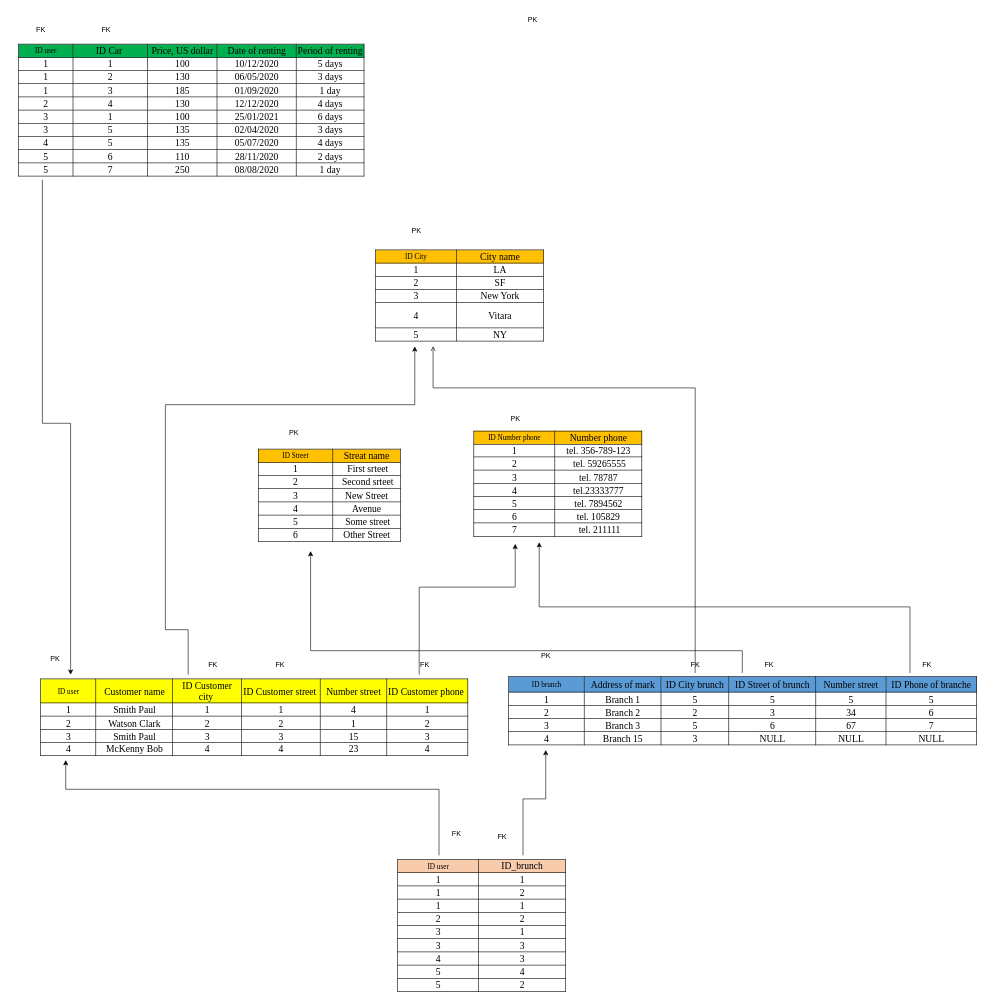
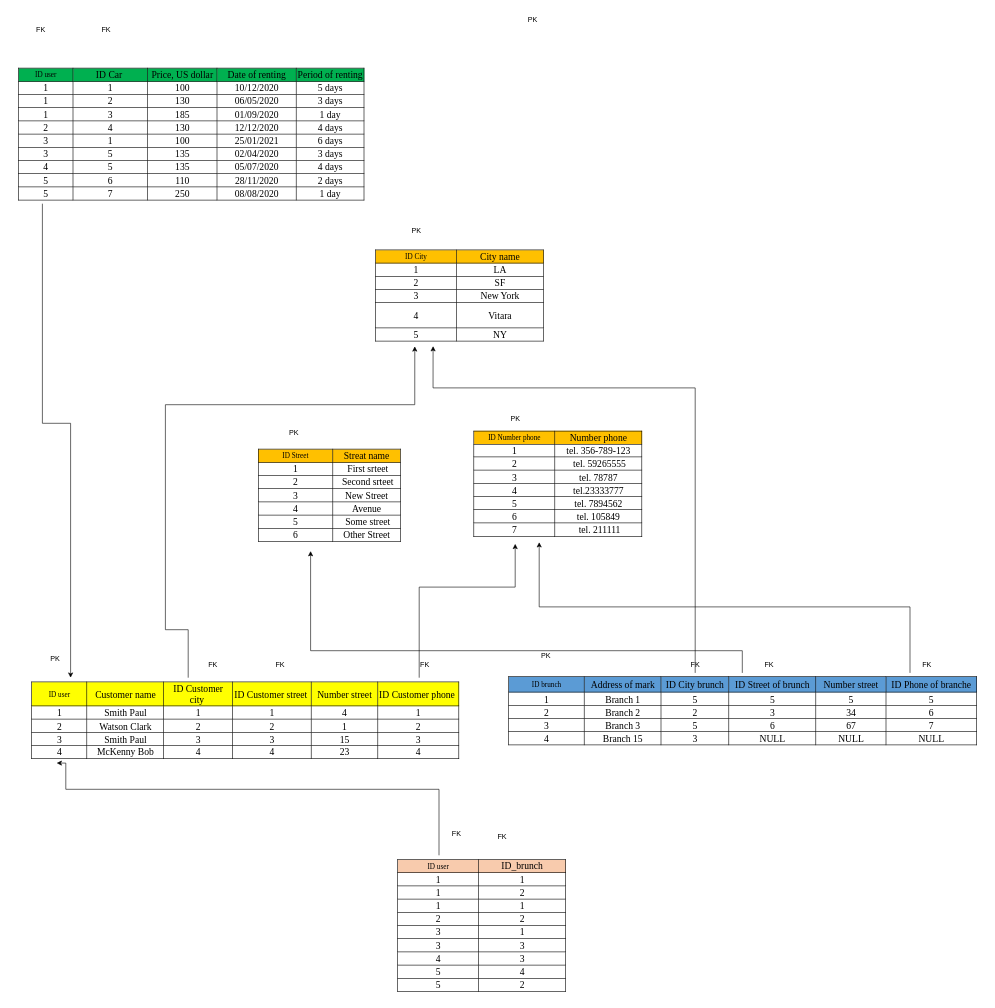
(191, 110) -> (191, 134)
(433, 350) -> (433, 351)
(558, 484) -> (558, 484)
(255, 717) -> (246, 720)
(546, 799) -> none
